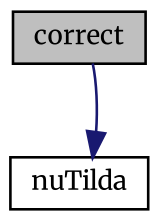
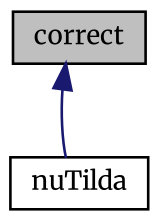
(97, 98) -> (62, 124)
